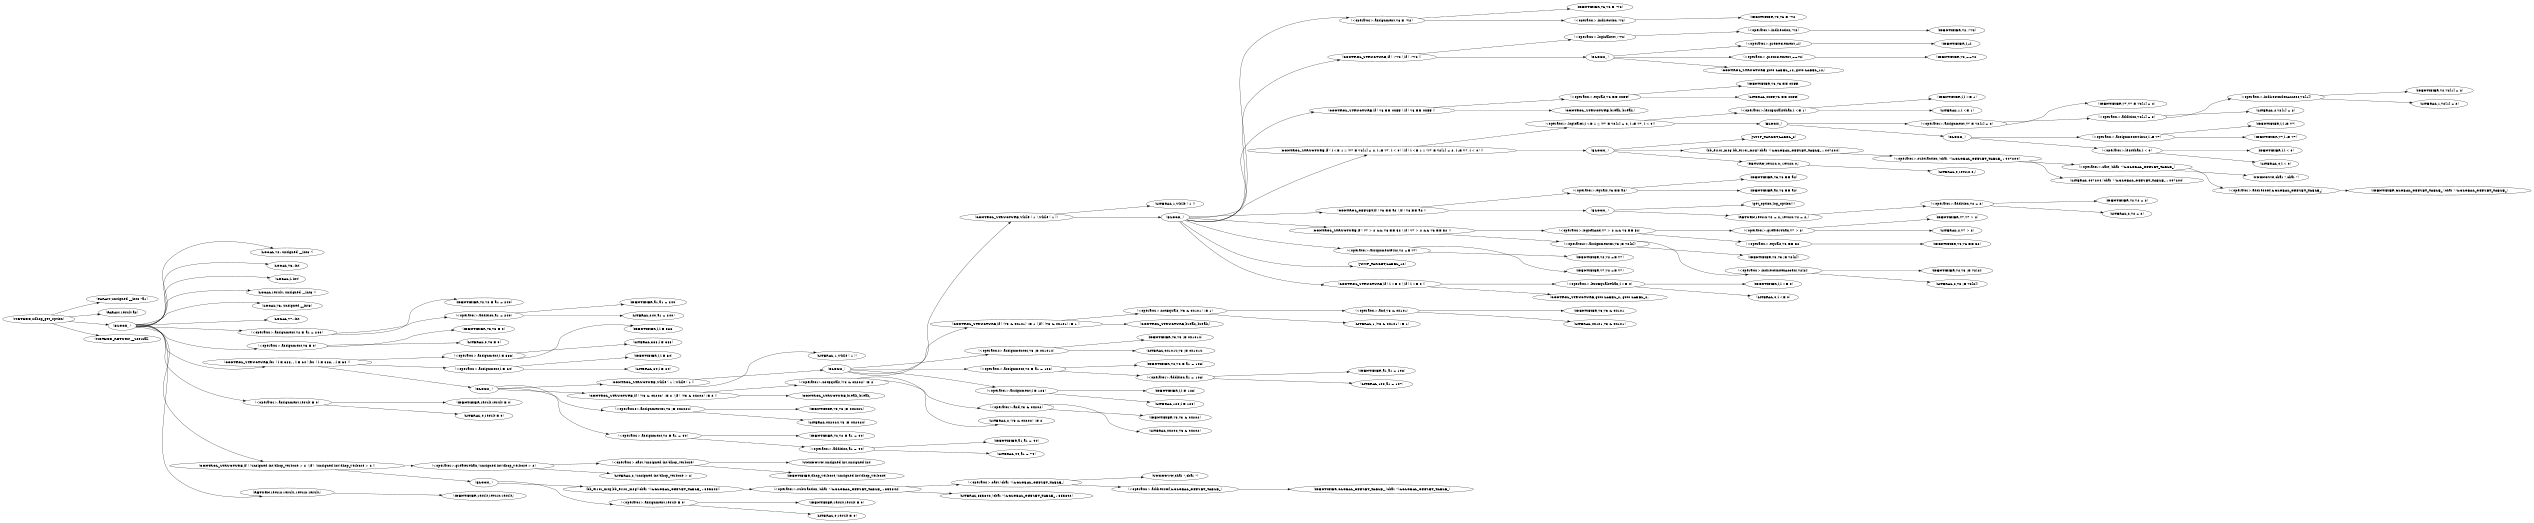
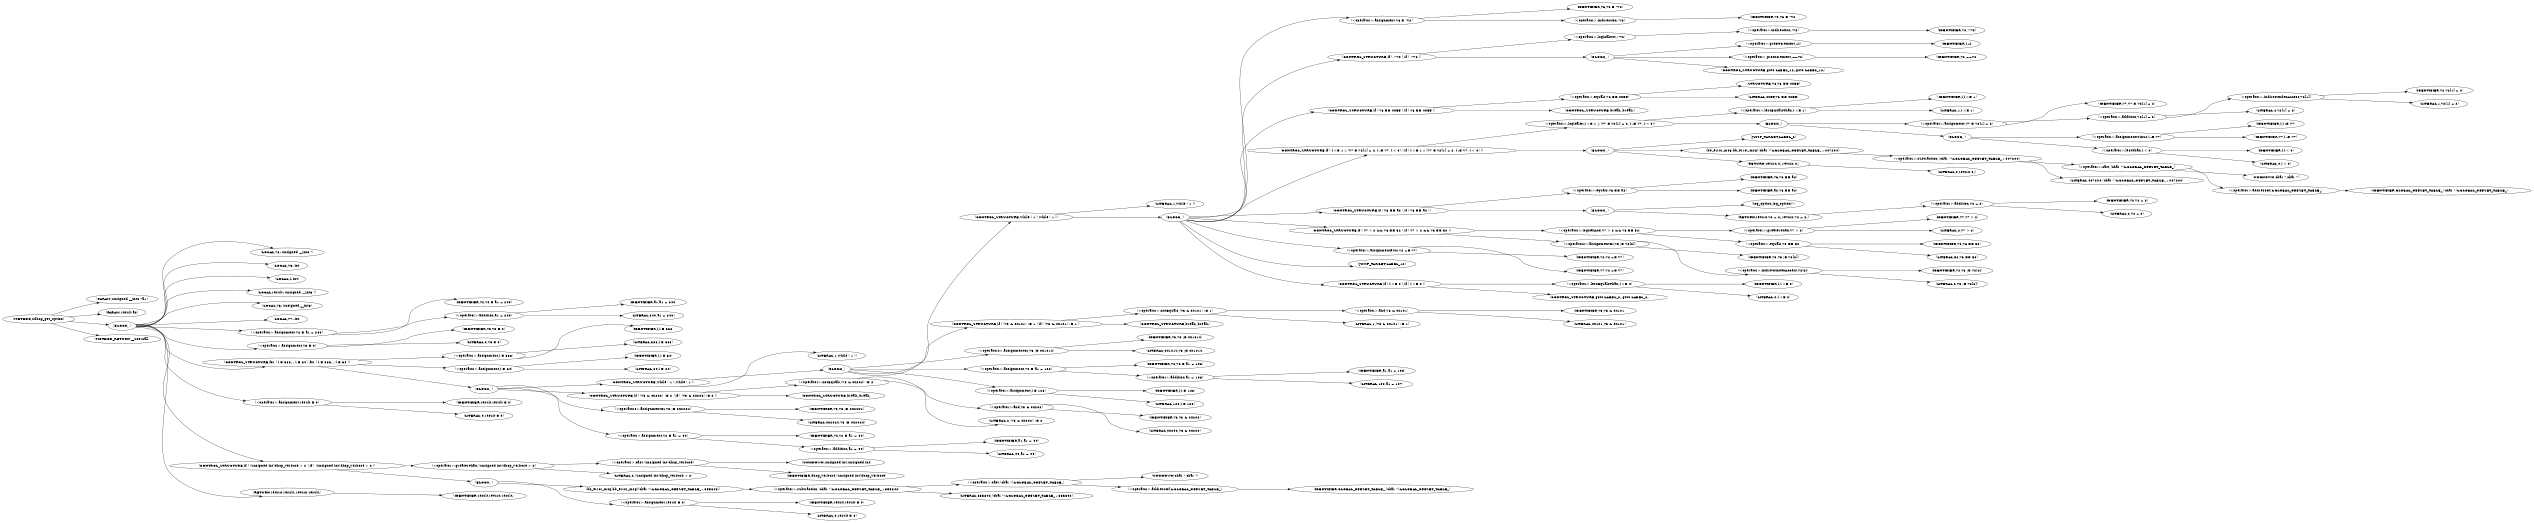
(1774, 84) -> (1774, 84)
(1774, 204) -> (1774, 204)
(1382, 211) -> (1382, 211)
none -> (1957, 257)
(1017, 454) -> (1017, 454)
